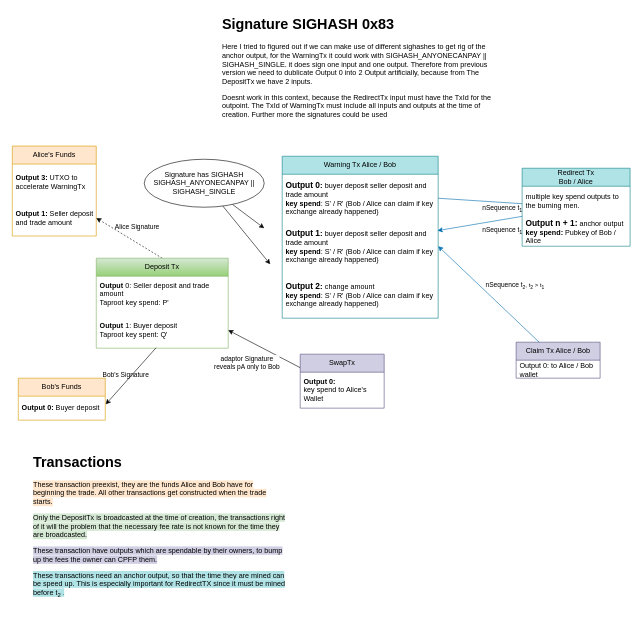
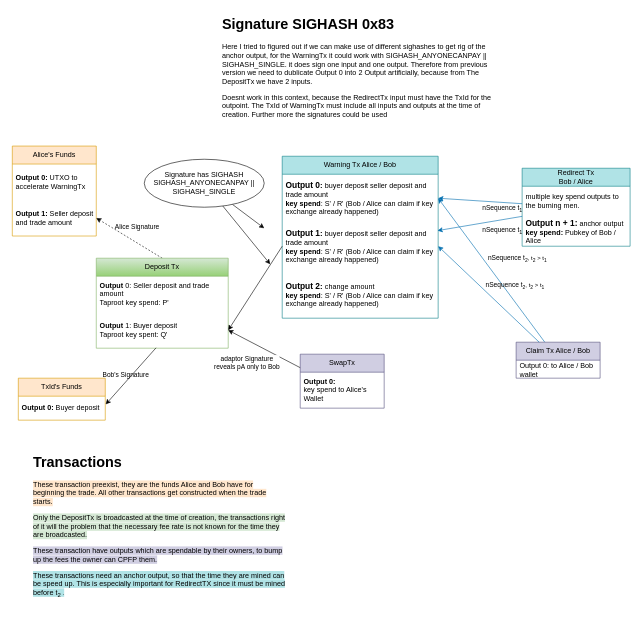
(55, 182) -> (55, 182)
(442, 199) -> (443, 199)
none -> (493, 272)
none -> (255, 288)
(62, 387) -> (62, 387)
